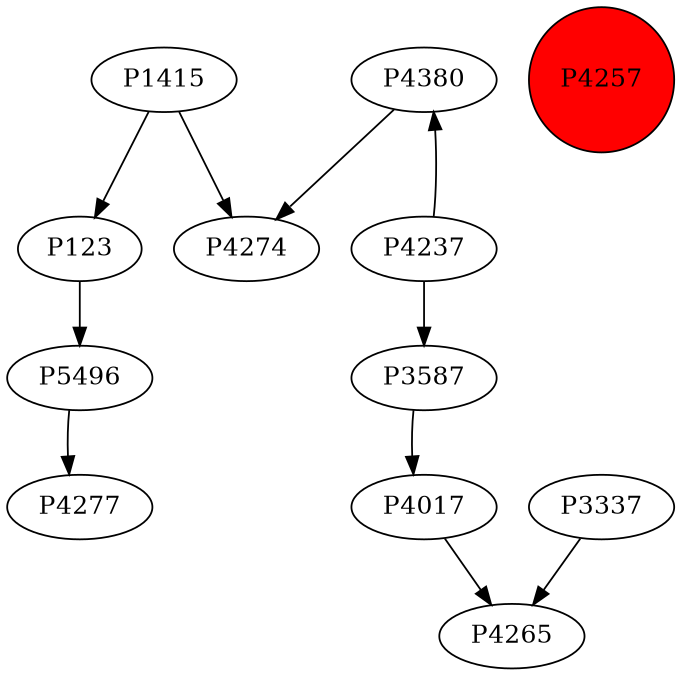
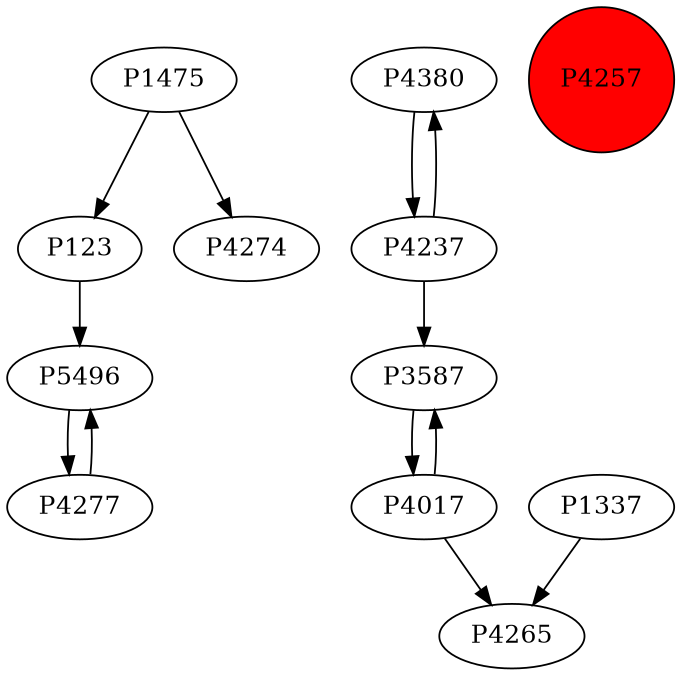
(164, 80) -> (164, 80)
(342, 158) -> (412, 155)
none -> (92, 451)
none -> (436, 451)
(602, 507) -> (602, 507)
